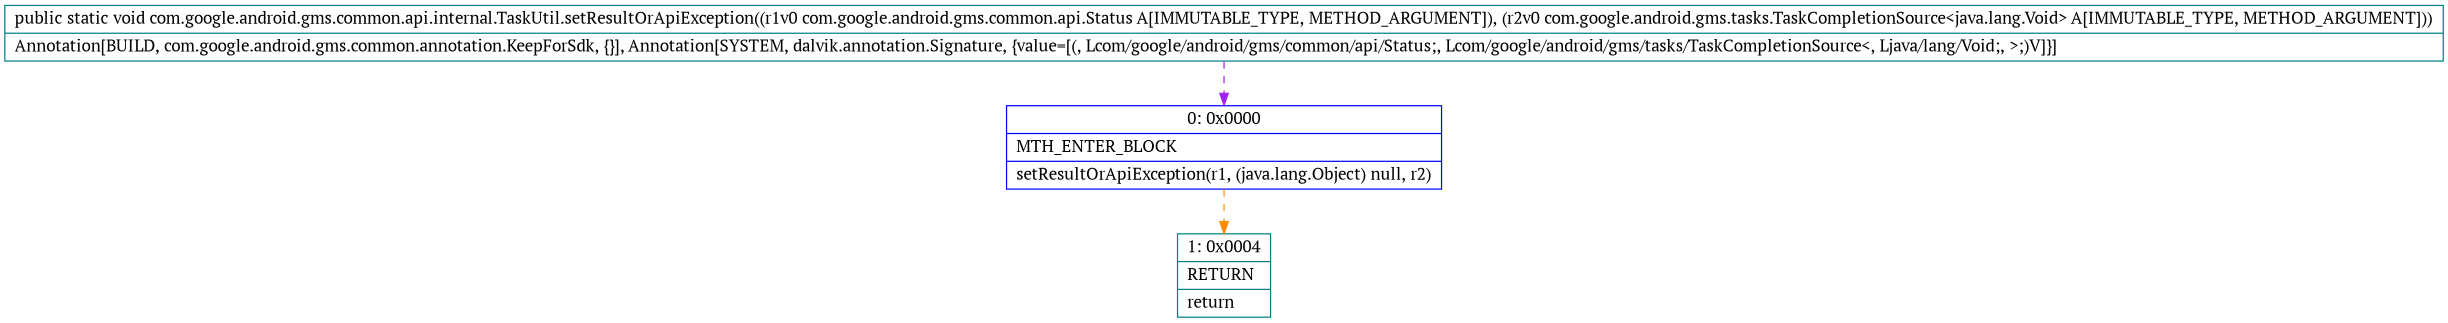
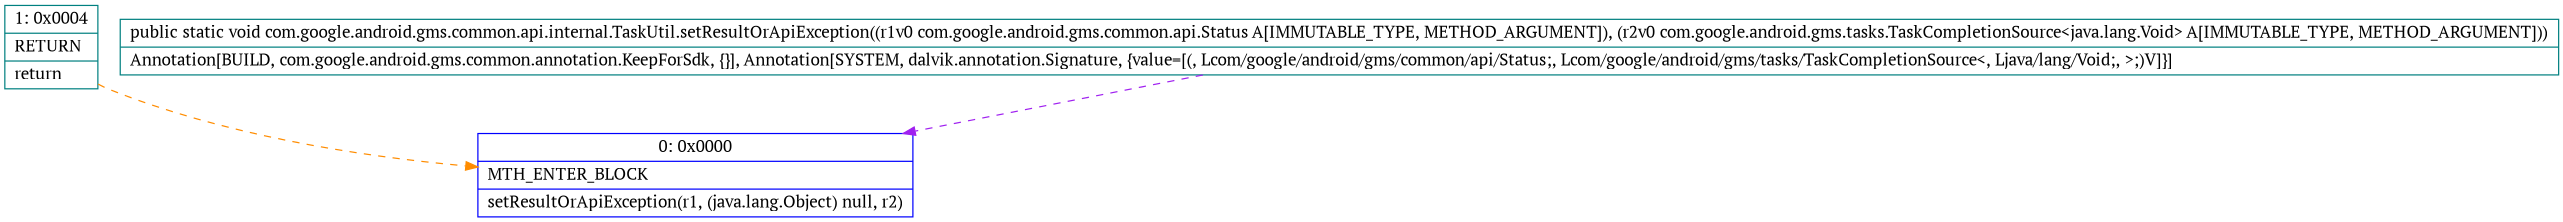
(1224, 205) -> (279, 139)
